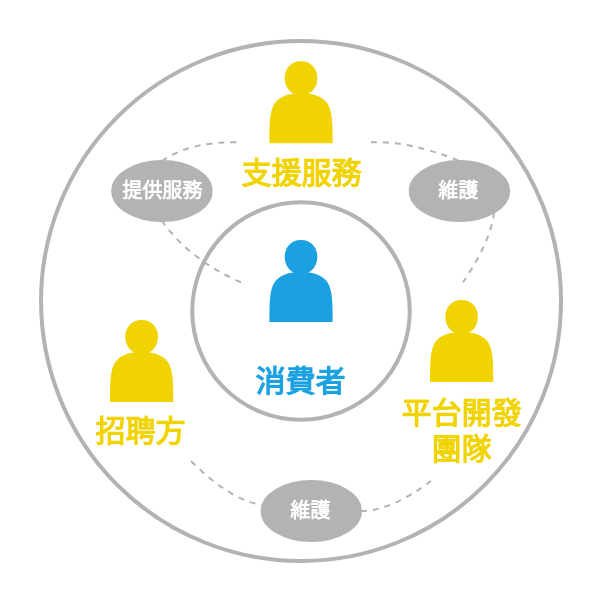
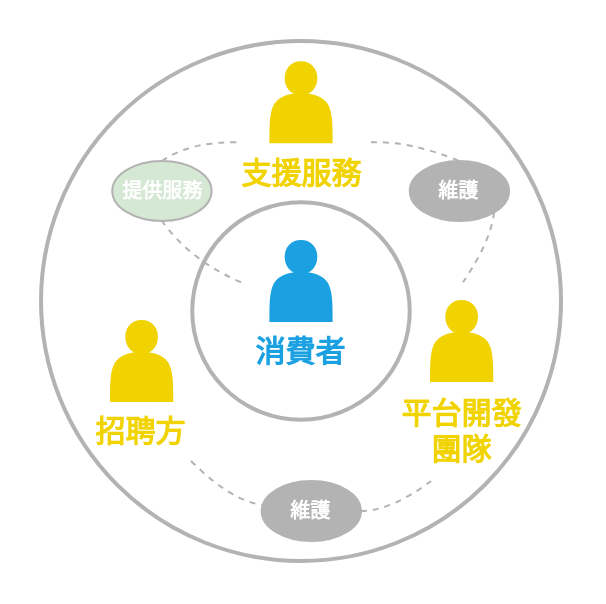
(162, 191) -> (162, 191)
(301, 381) -> (301, 351)
